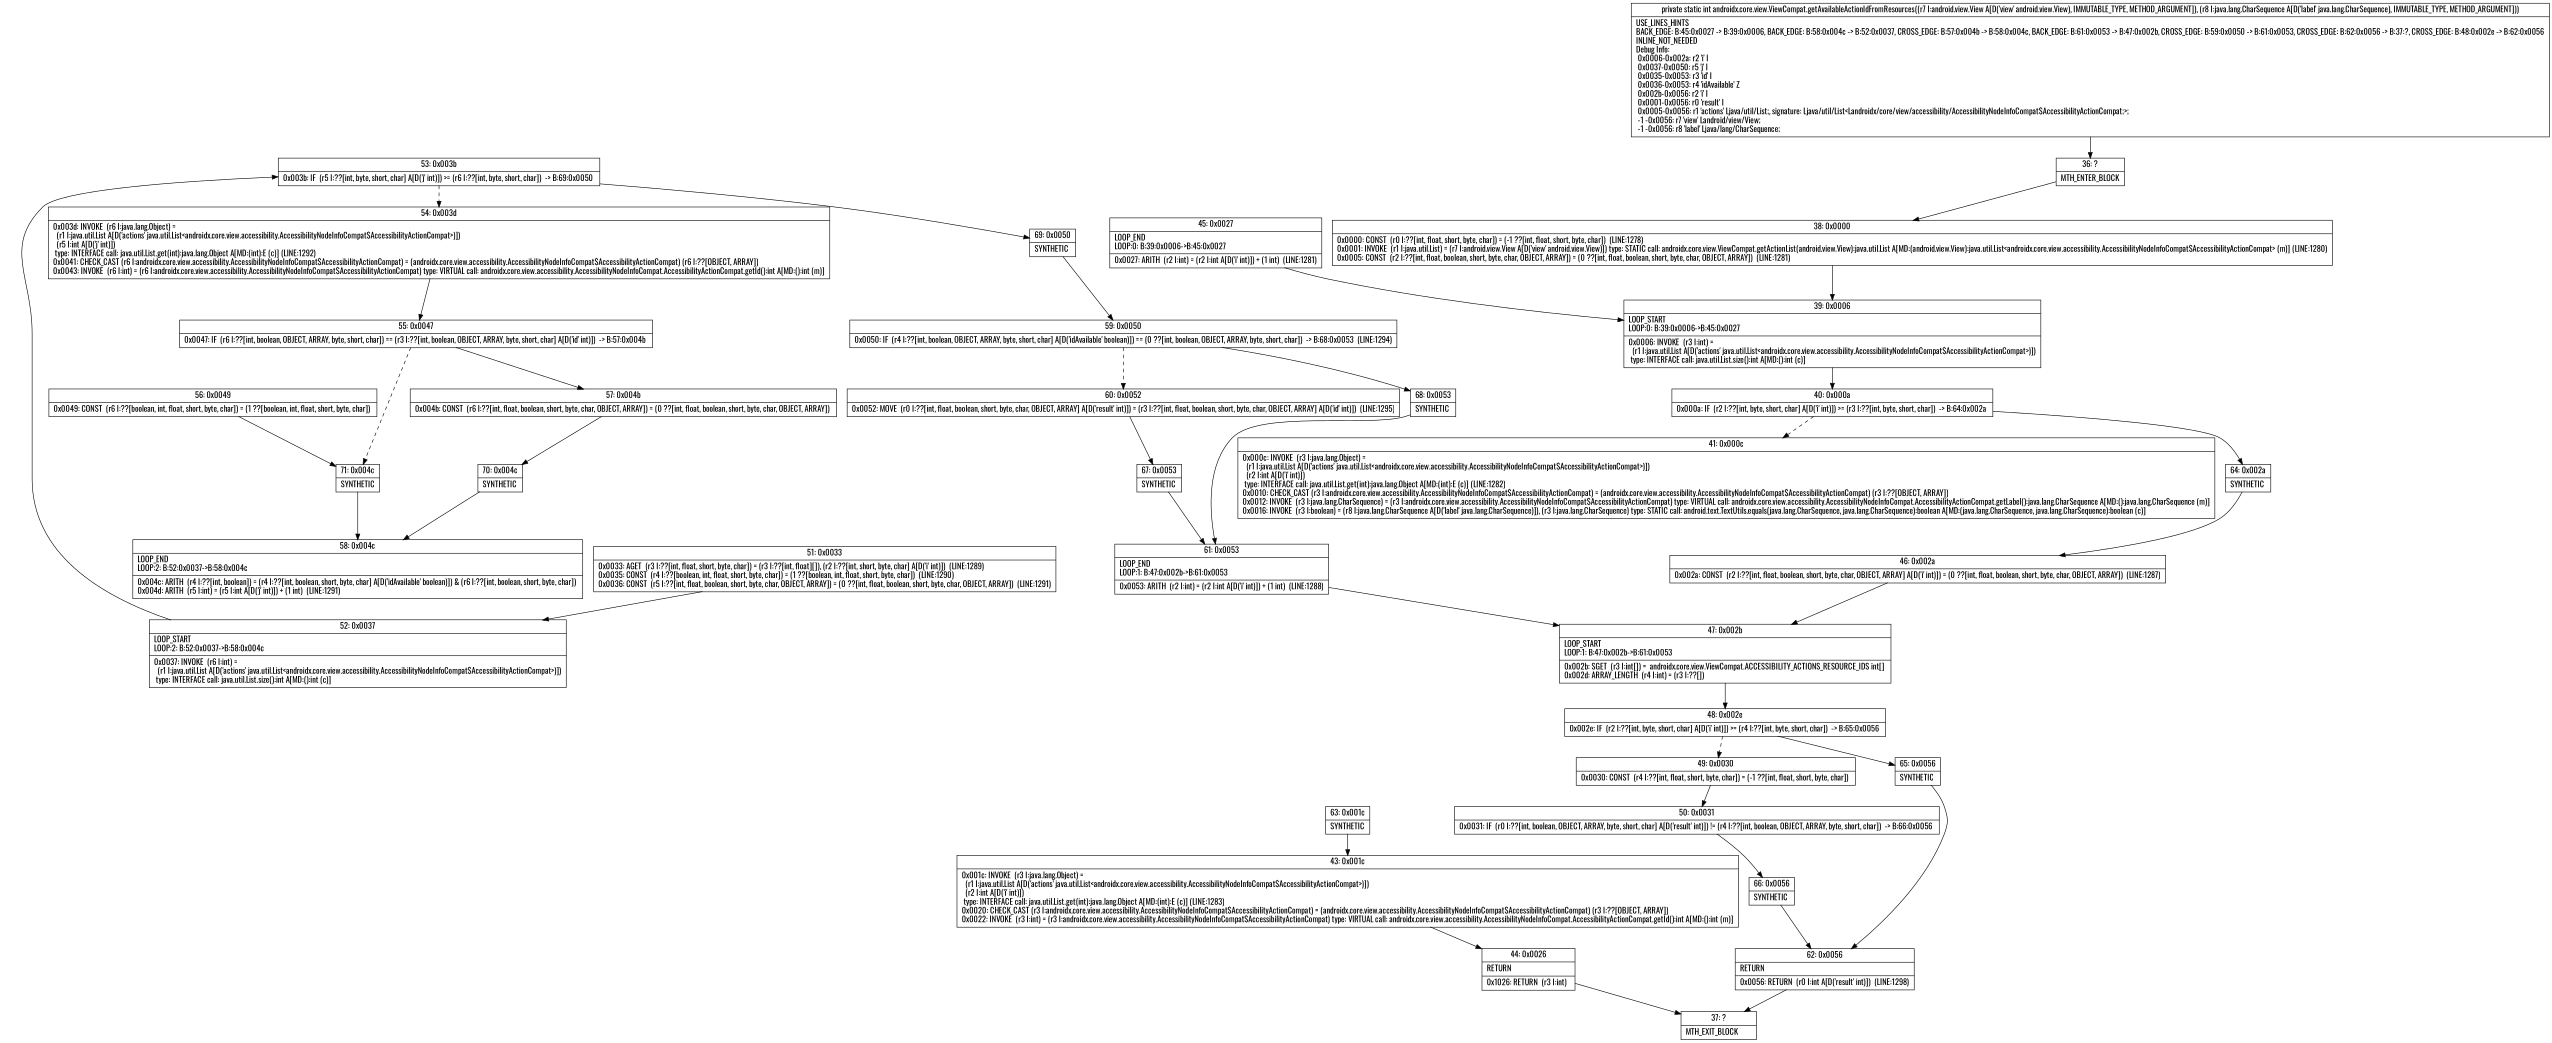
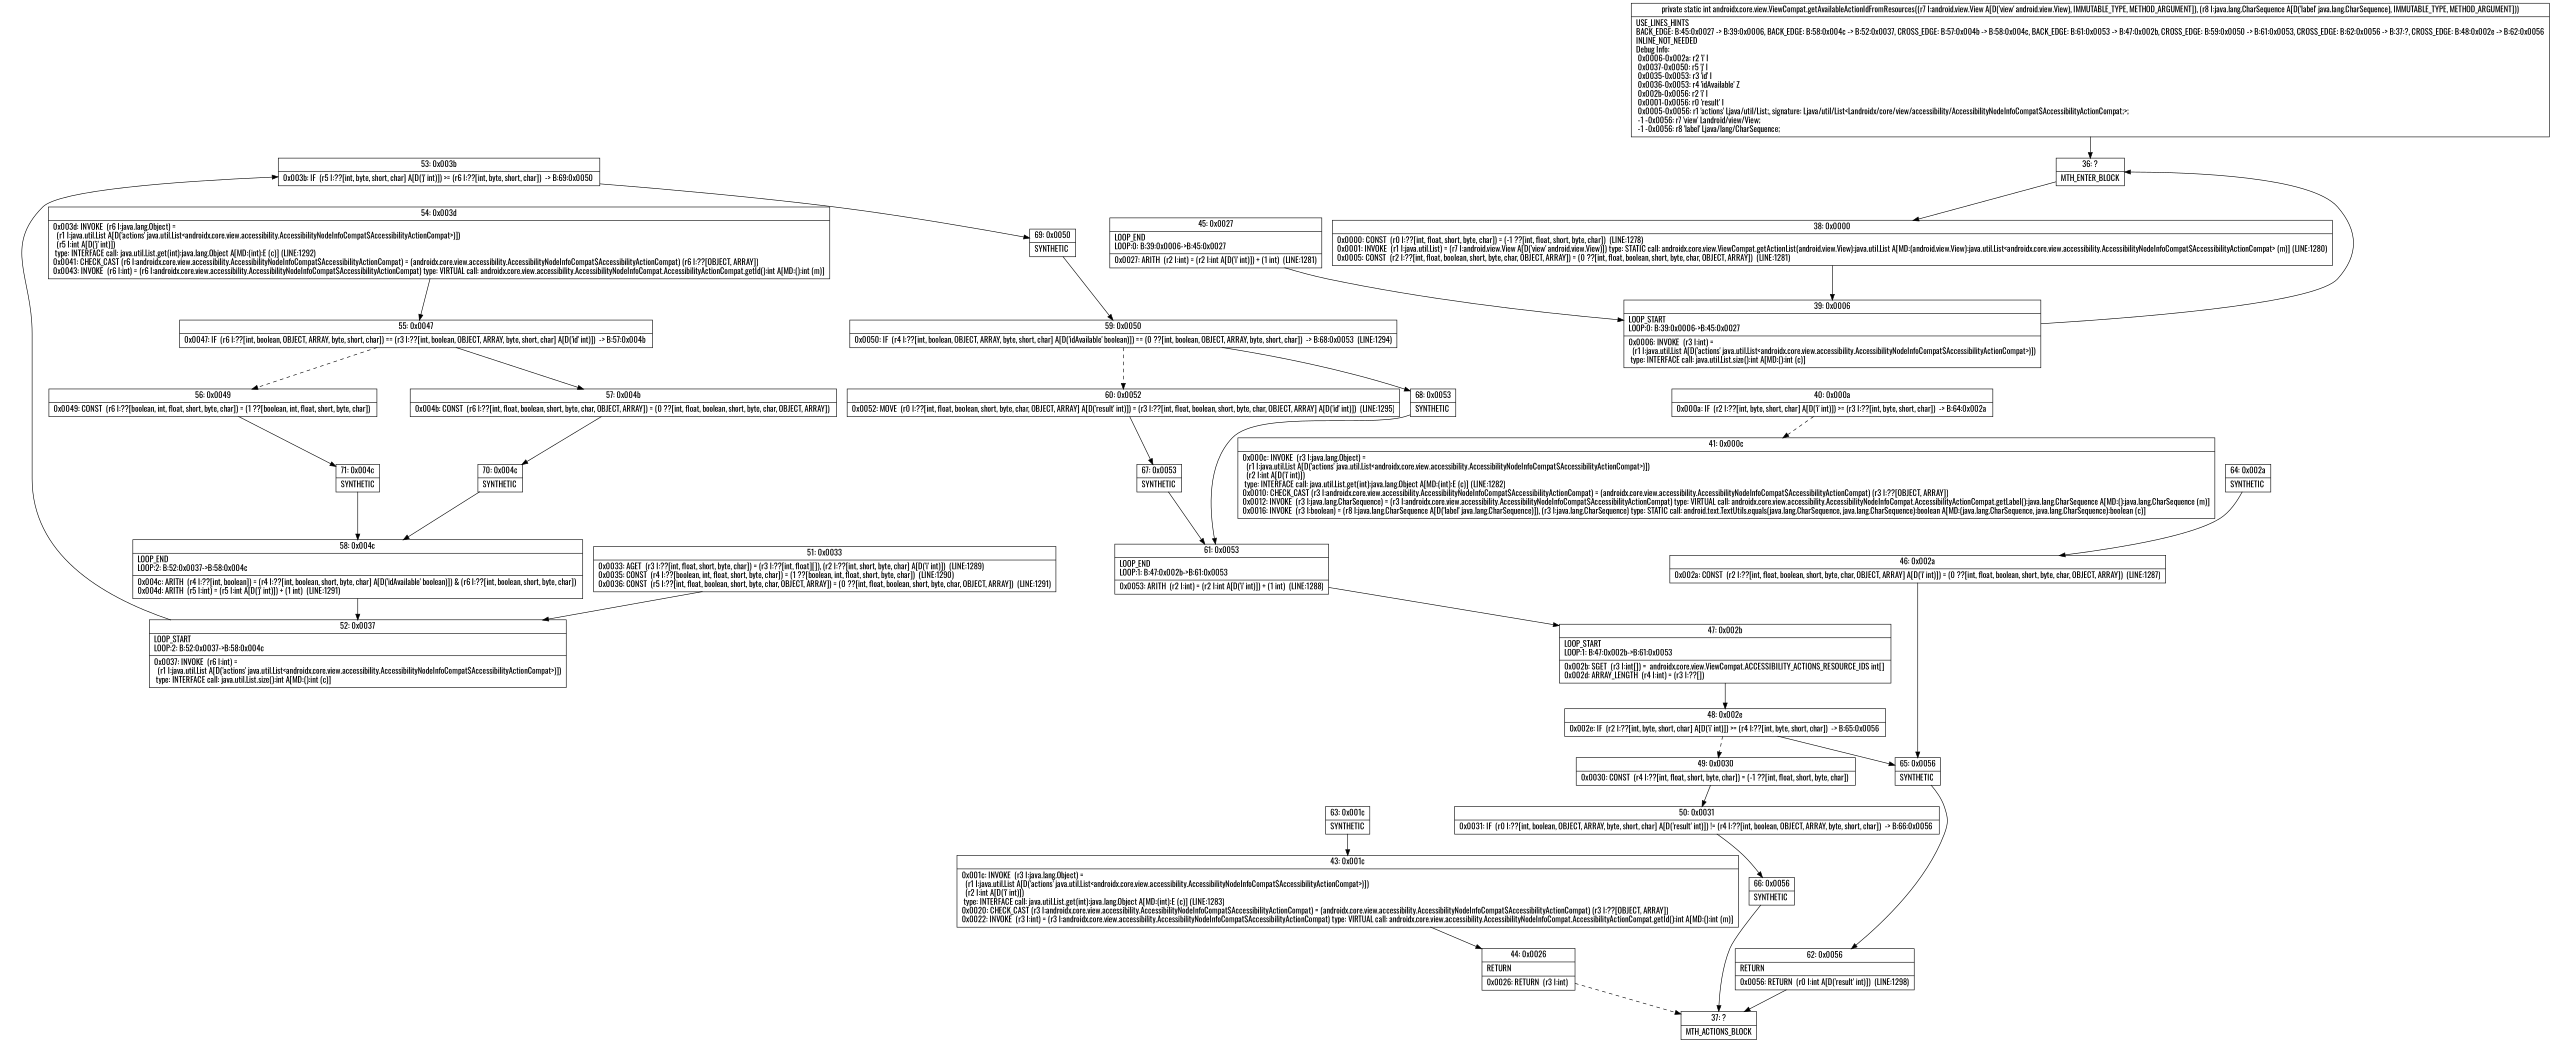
(439, 193) -> none
(1832, 375) -> (2334, 281)
(388, 403) -> (317, 367)
(2122, 421) -> none
(1842, 602) -> (1918, 667)
none -> (358, 606)
(1794, 925) -> (1729, 951)
(1528, 983) -> (1529, 983)
(1625, 998) -> (1625, 998)
(1712, 1032) -> (1719, 1032)
